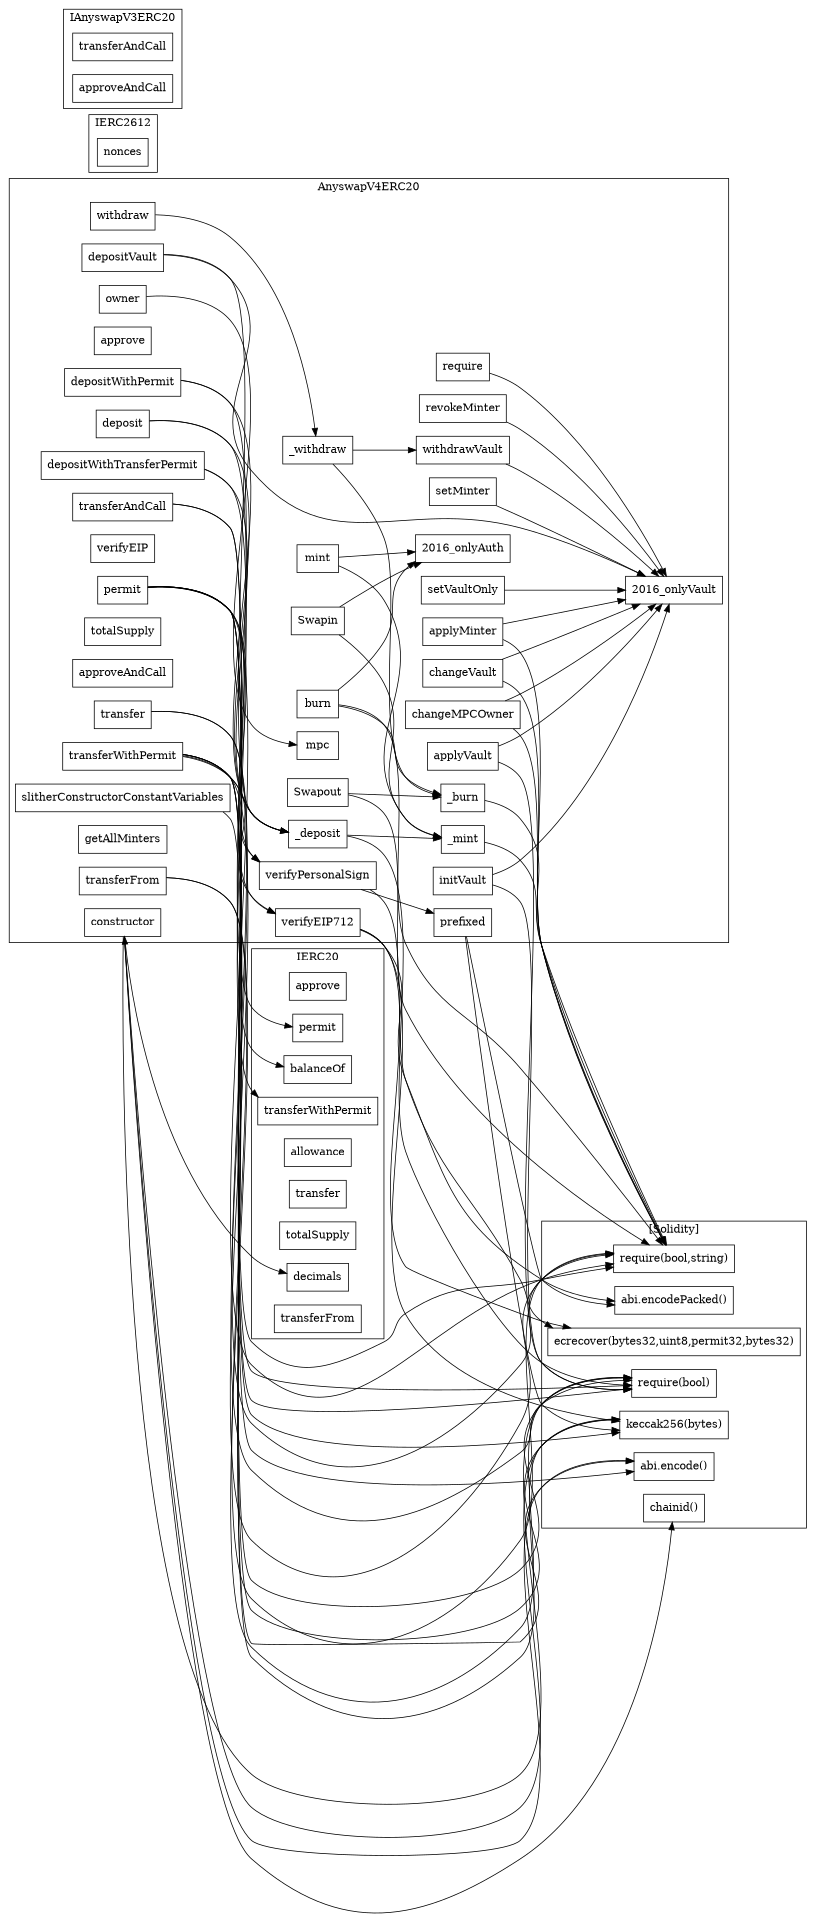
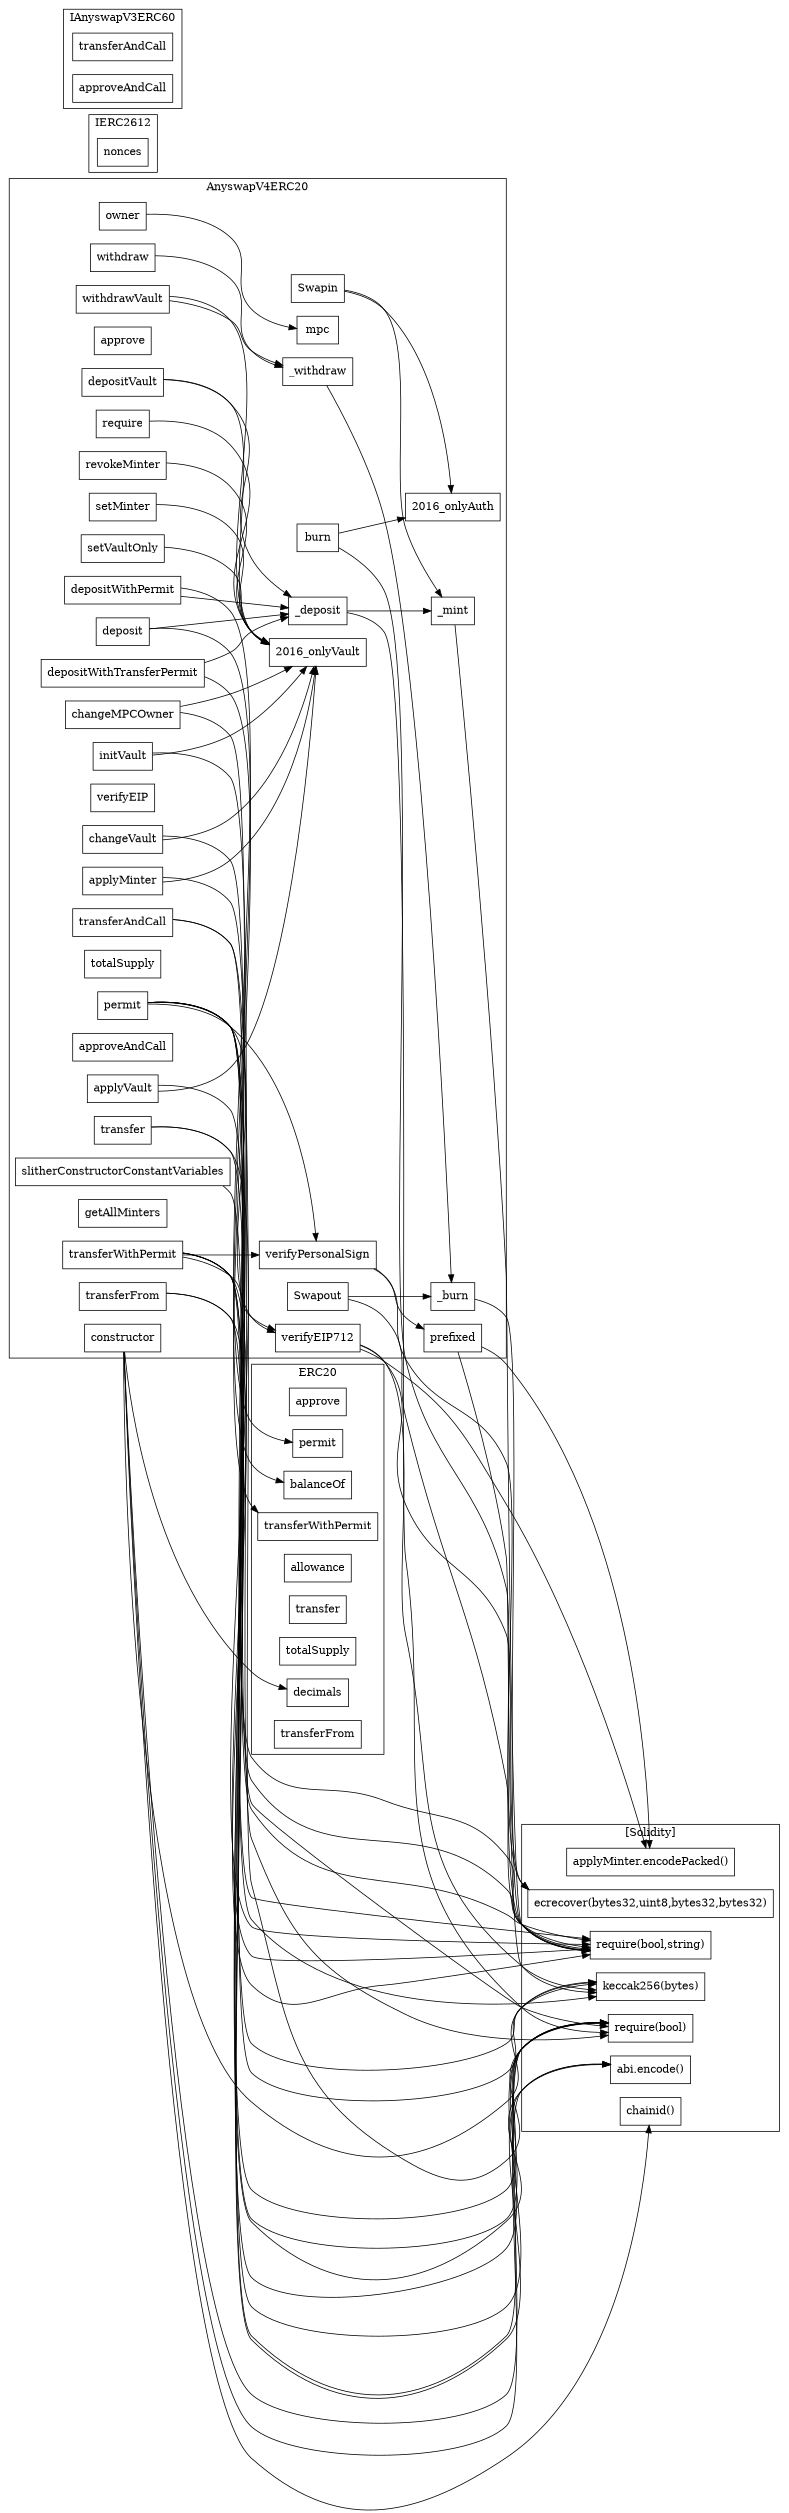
(123, 18) -> (123, 18)
(381, 450) -> (204, 308)
(318, 559) -> none
(394, 742) -> none
(542, 945) -> (267, 1877)
(318, 958) -> (318, 1373)
(674, 1300) -> (651, 1862)
(674, 1342) -> (651, 1904)
(223, 1743) -> (183, 1962)
